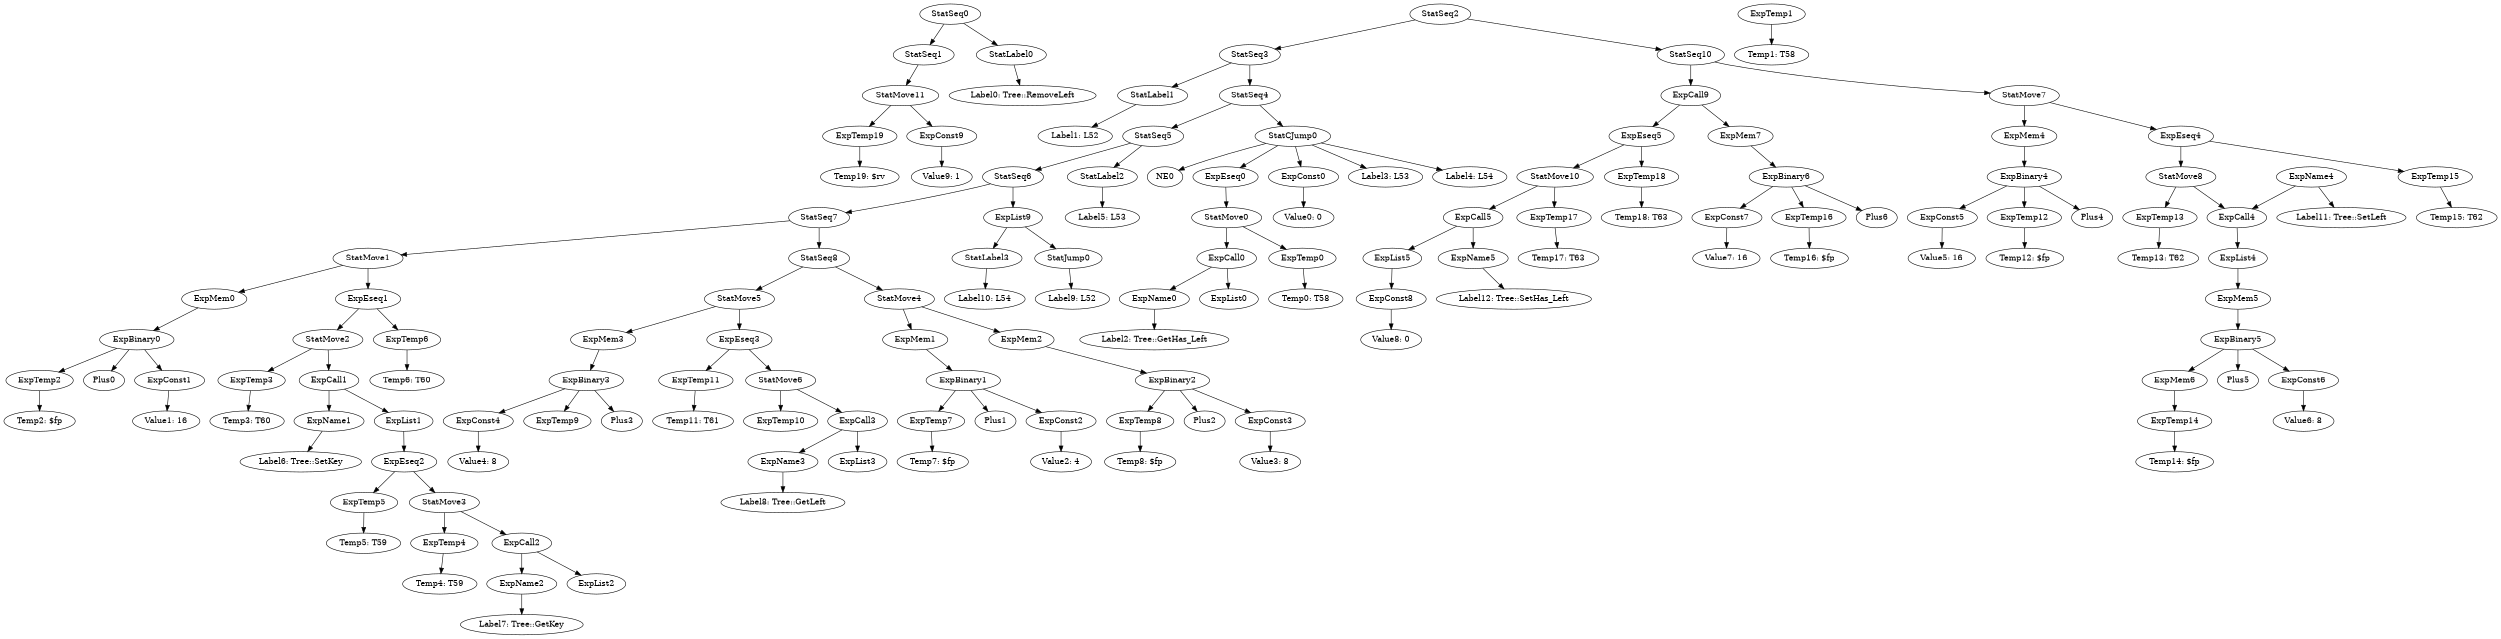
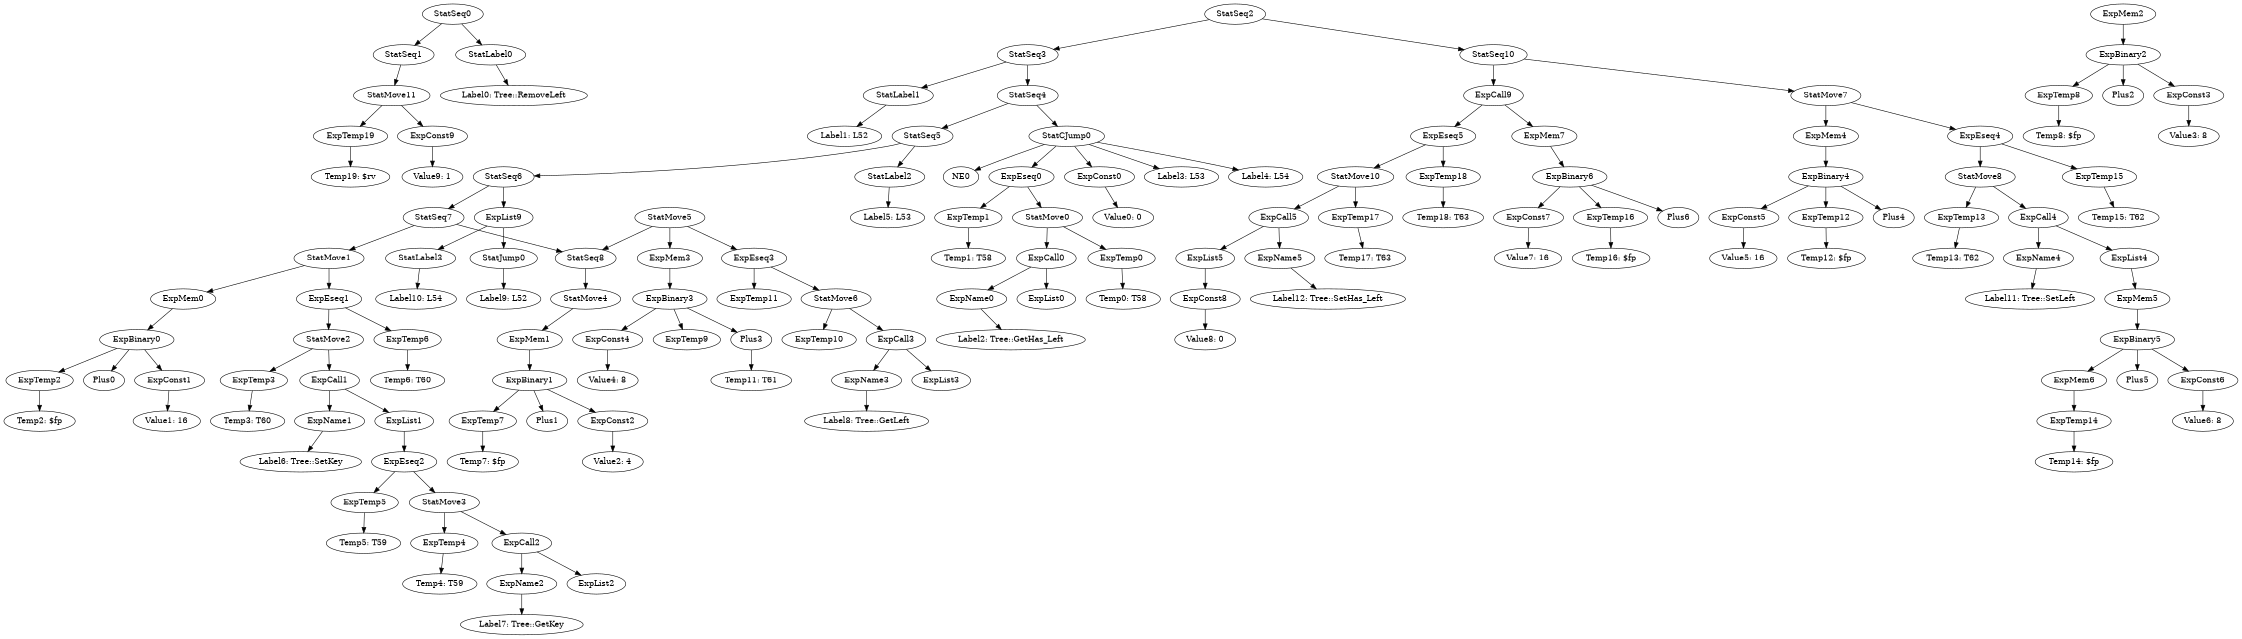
none -> (997, 195)
(2276, 196) -> (2038, 235)
(782, 277) -> (630, 237)
(958, 319) -> none
(695, 398) -> (751, 357)
